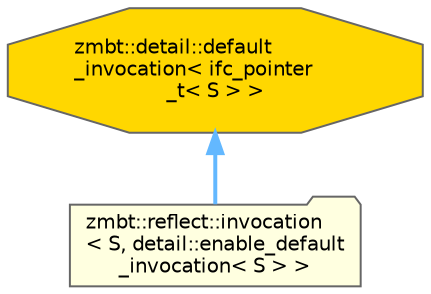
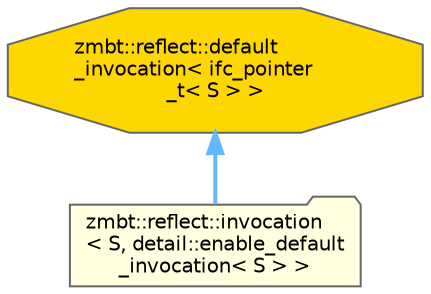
(215, 70) -> (215, 70)
